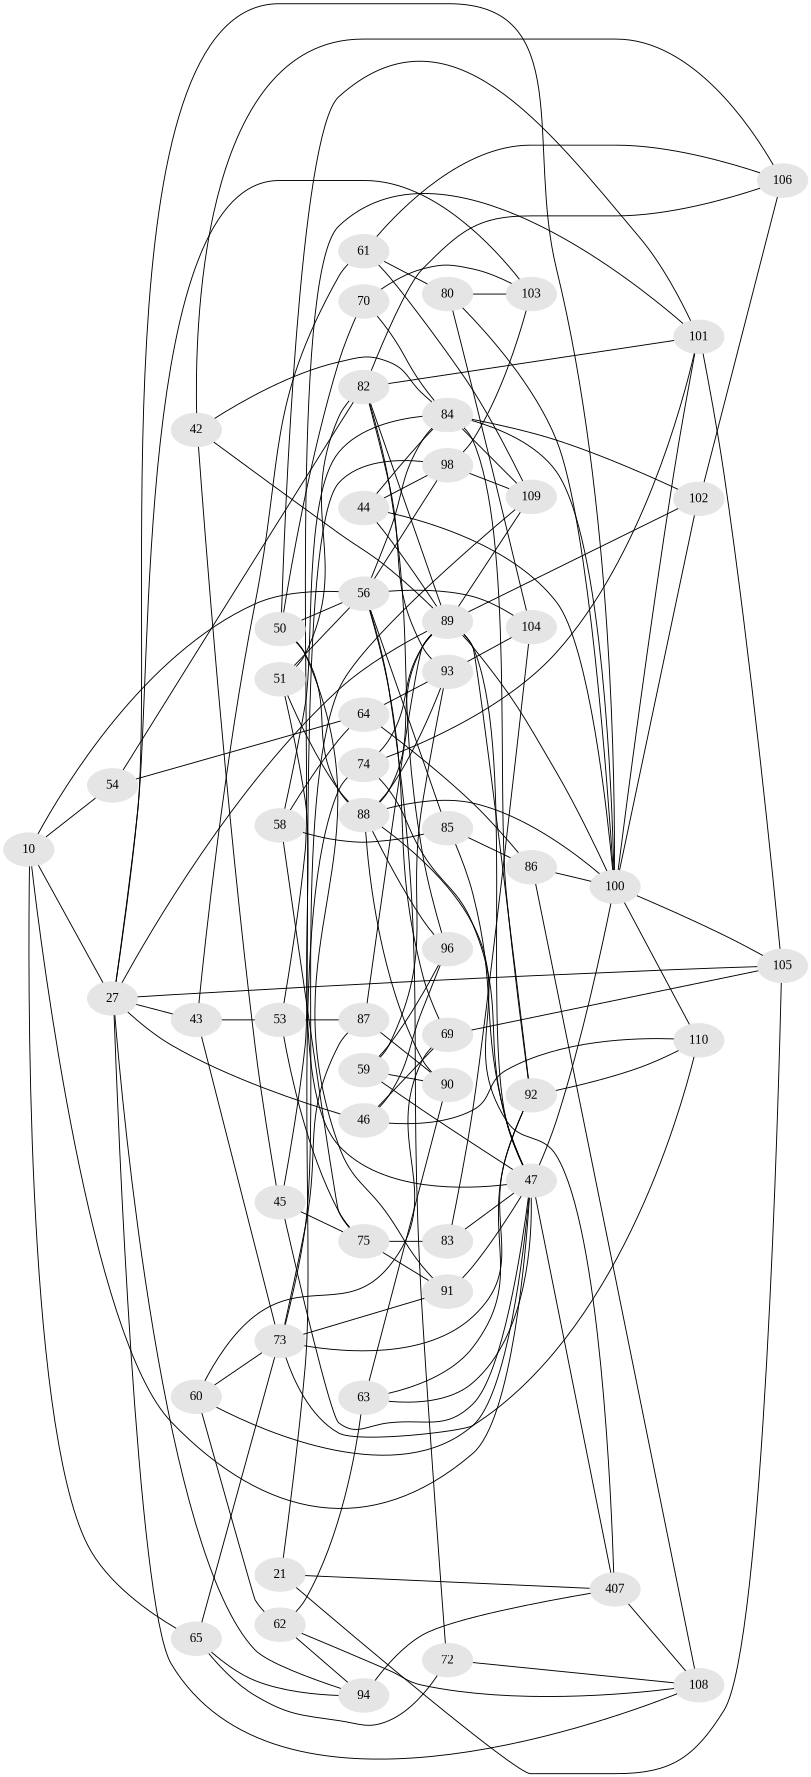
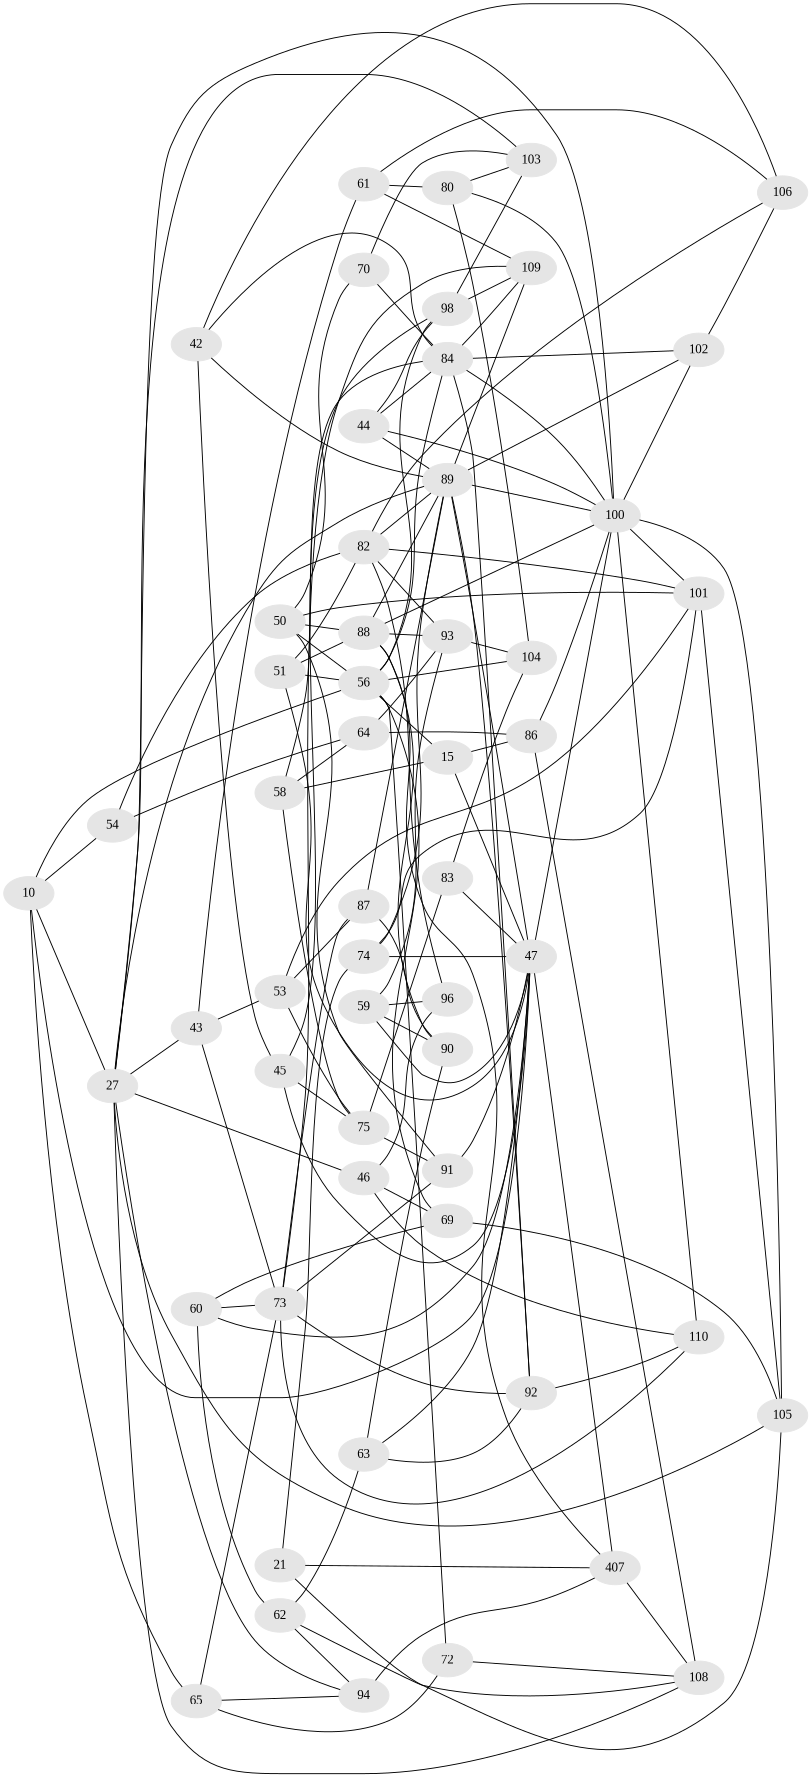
(448, 828) -> (448, 757)
(399, 882) -> none
